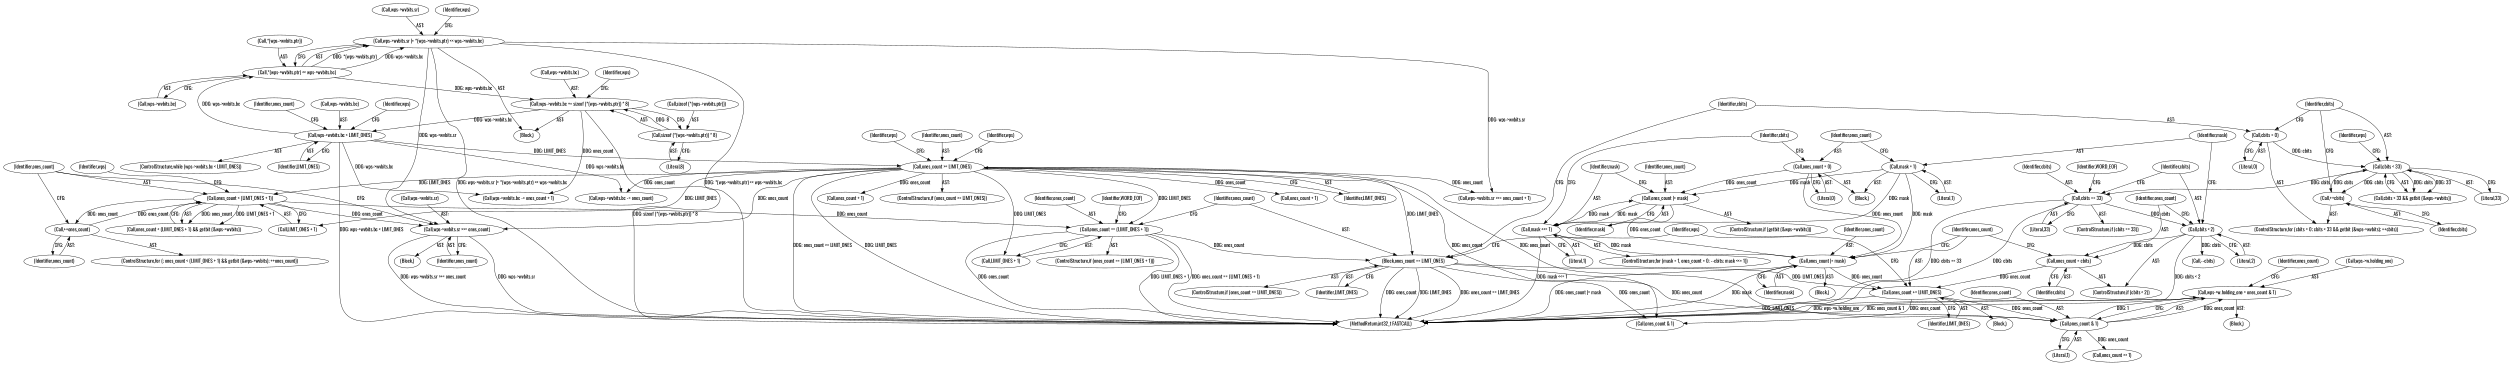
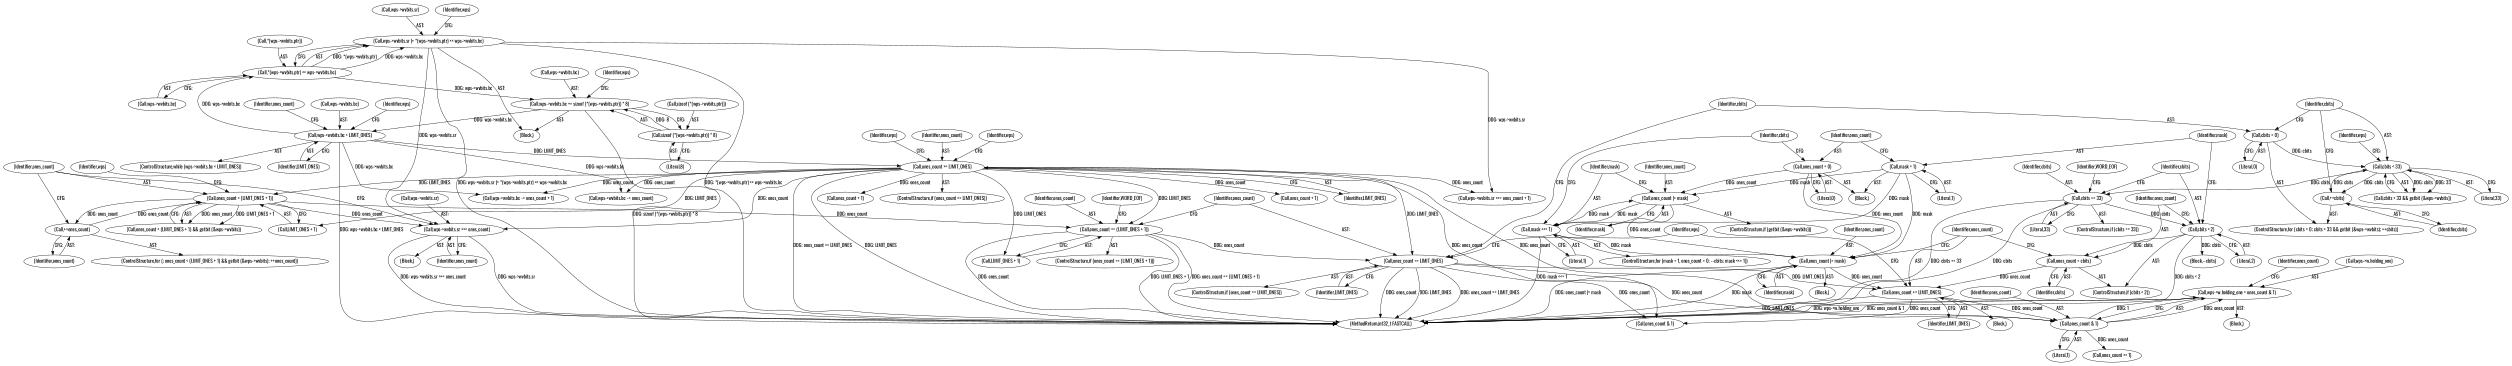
(581, 161) -> (634, 177)
(1413, 261) -> (1413, 261)
(2203, 261) -> (2203, 261)
